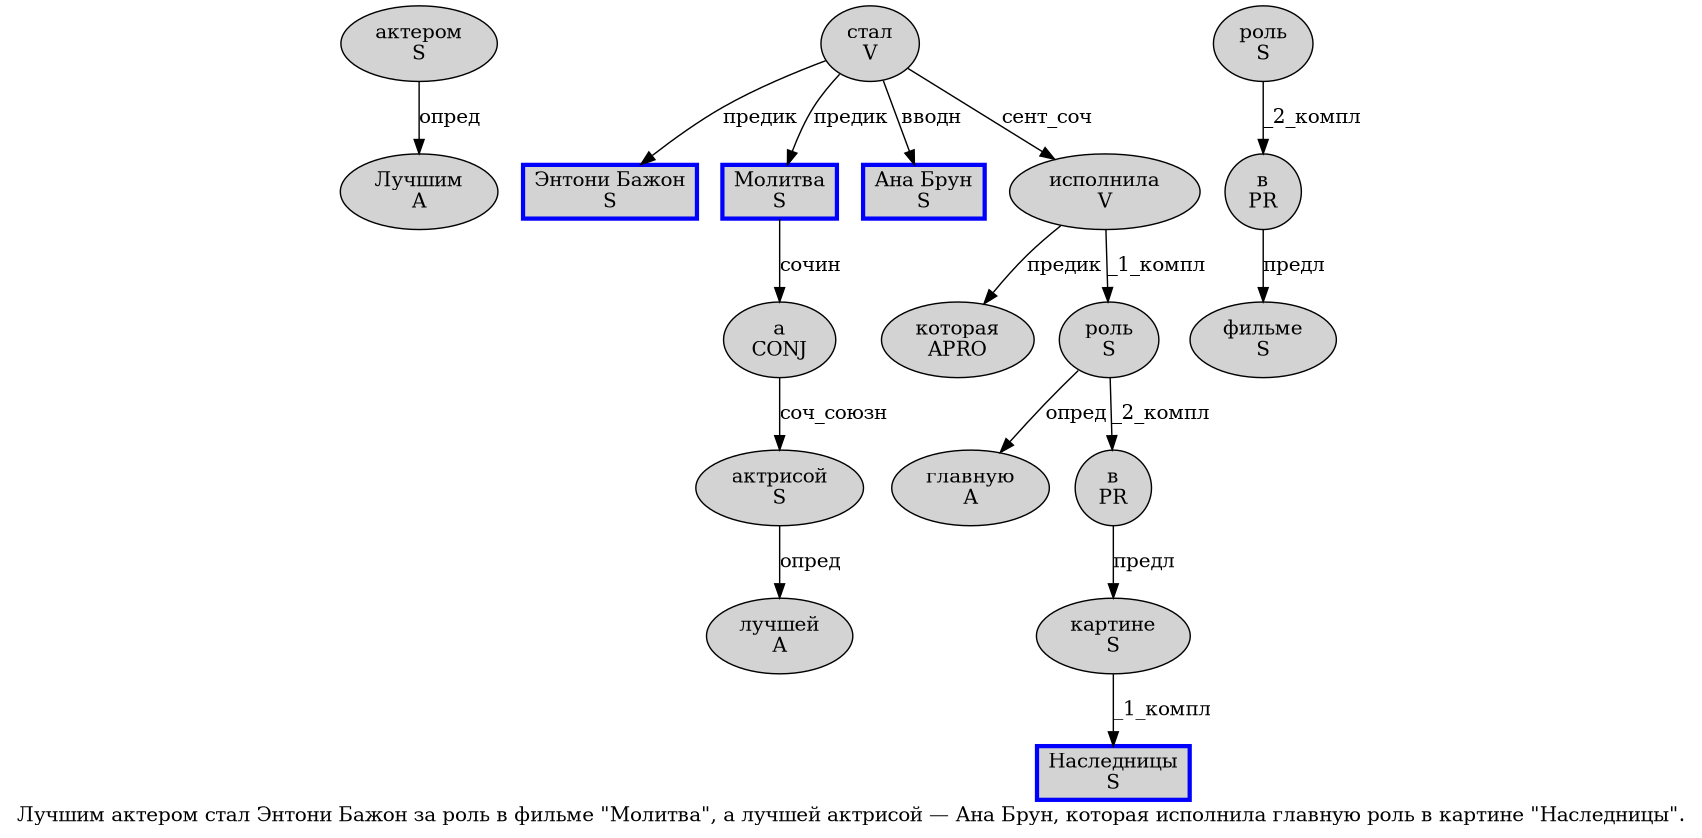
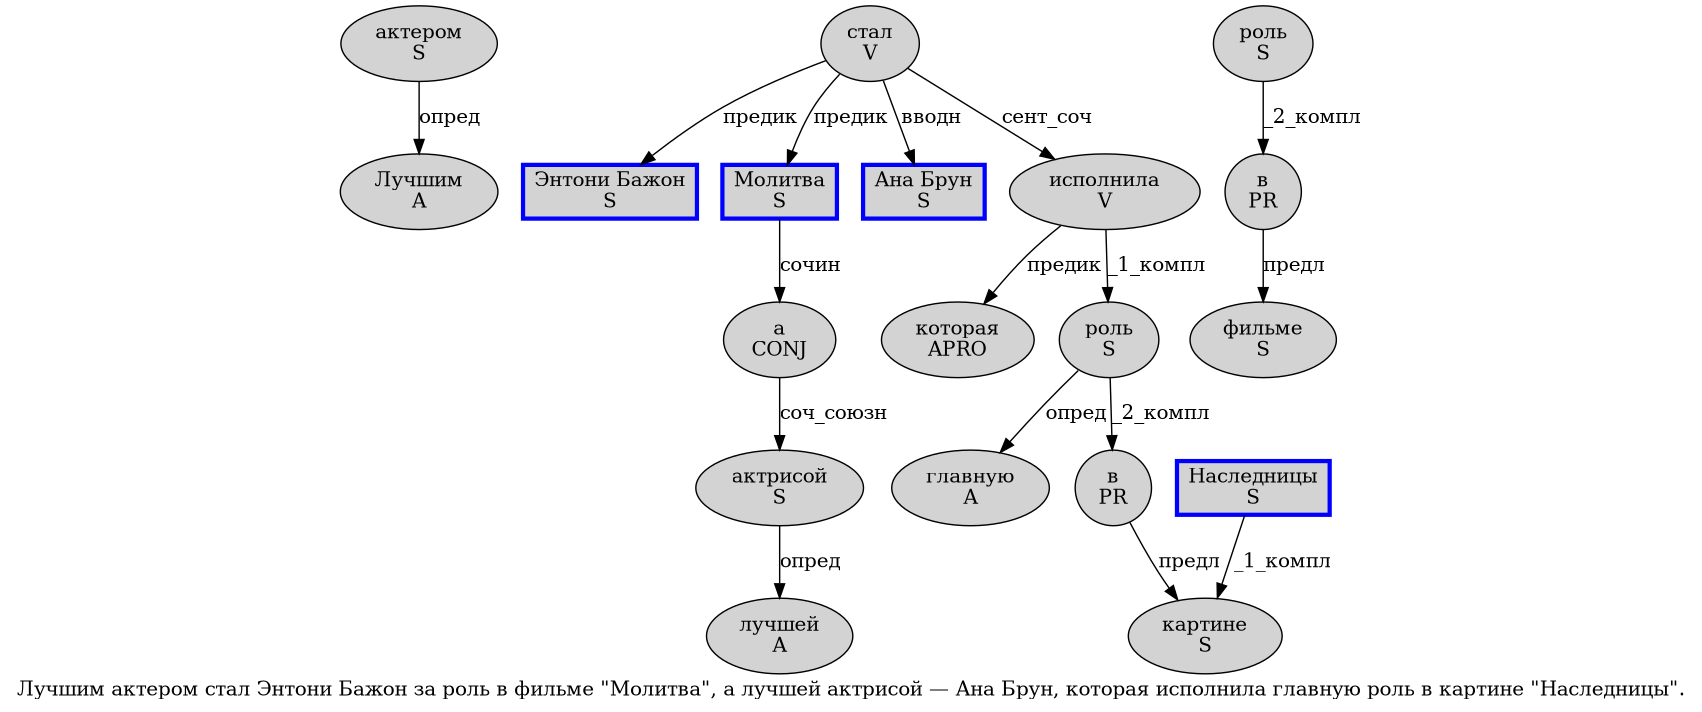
(1113, 703) -> (1233, 550)
